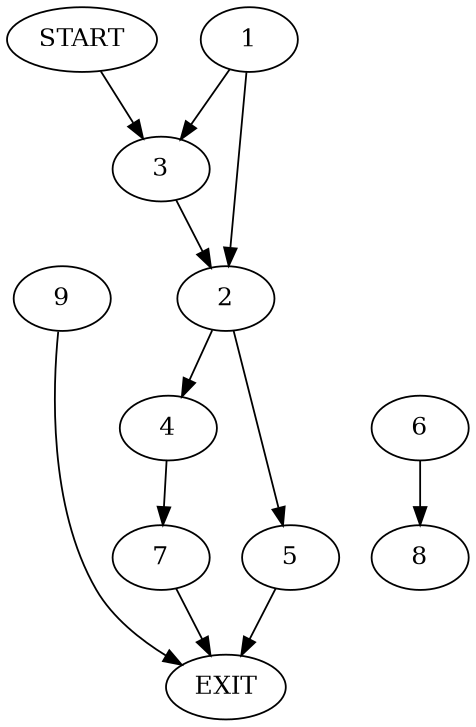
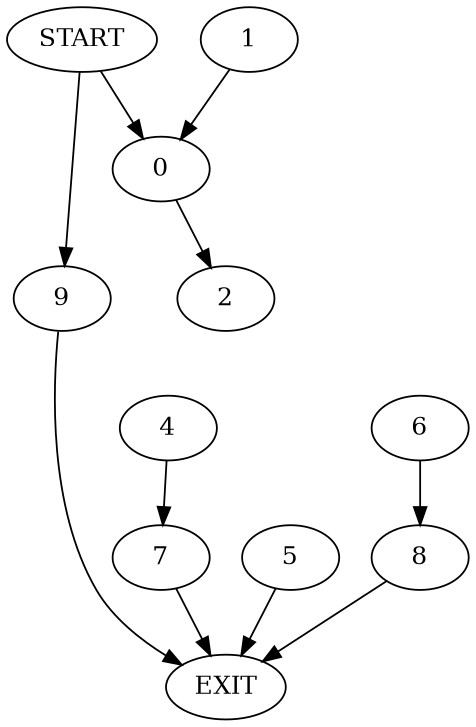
none -> (73, 160)
(238, 160) -> none
(161, 169) -> (161, 169)
(201, 355) -> none
(256, 419) -> none
none -> (332, 616)
